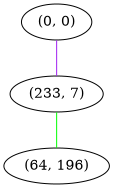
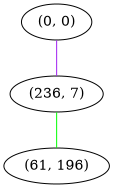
(57, 94) -> (57, 94)
(57, 166) -> (57, 166)
